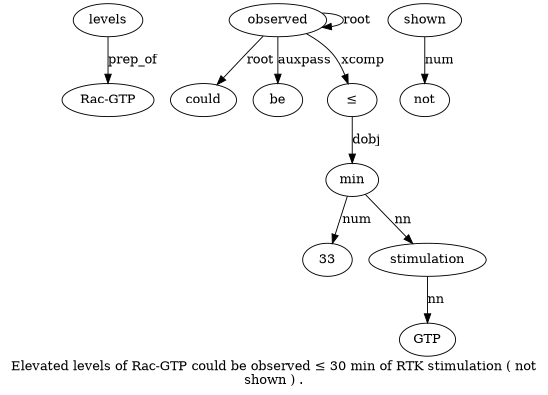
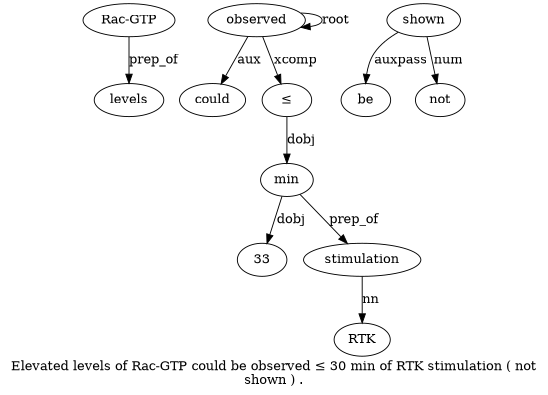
(108, 56) -> (129, 56)
(278, 56) -> (377, 49)
(260, 60) -> (249, 60)
(357, 220) -> (291, 220)
(403, 220) -> (354, 220)
(428, 340) -> (362, 340)
